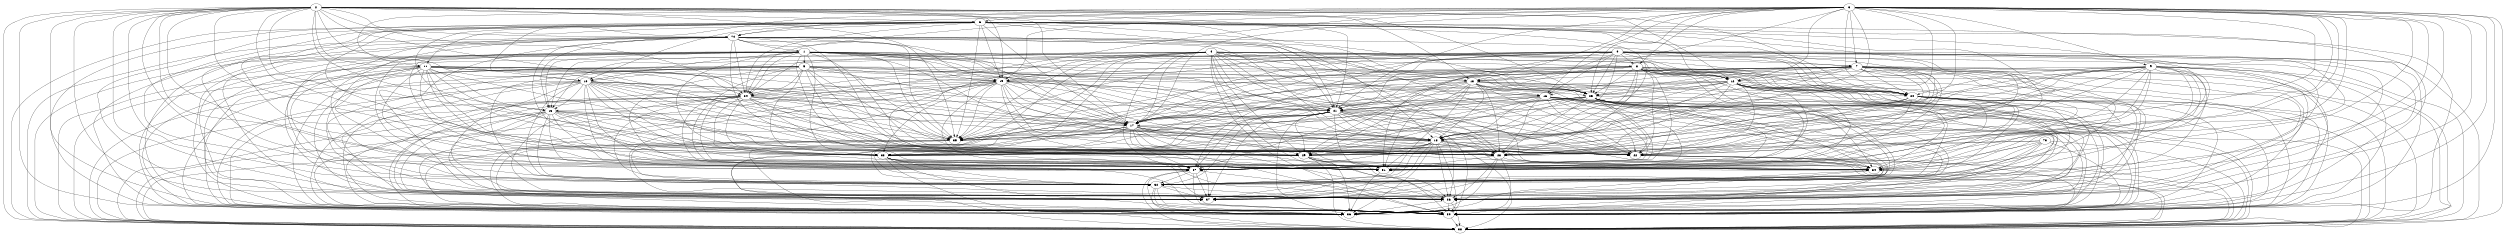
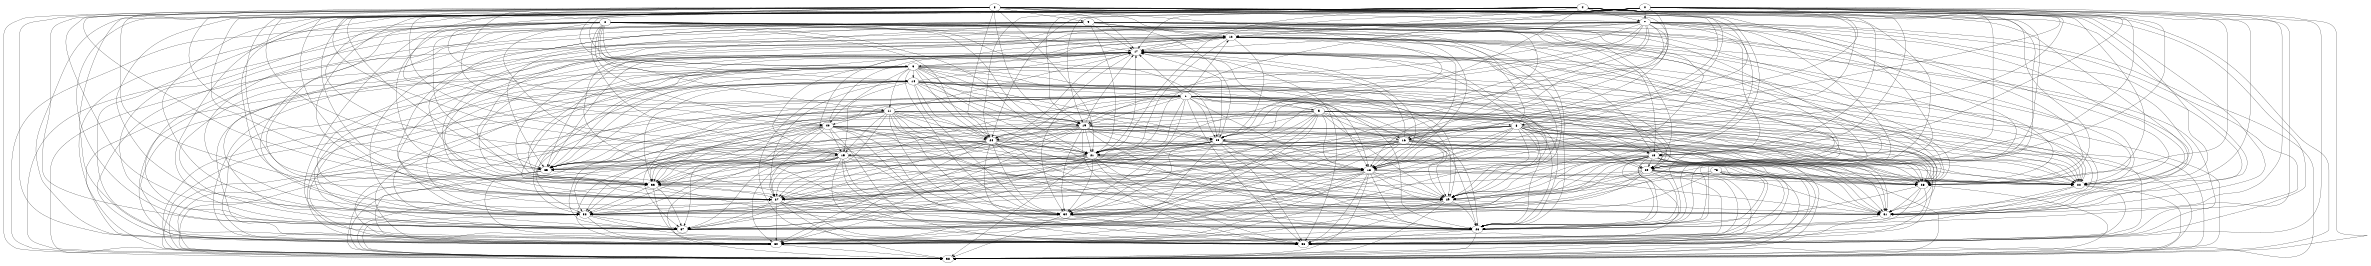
none -> (262, 28)
(733, 37) -> (913, 81)
(1041, 71) -> (1026, 59)
(586, 81) -> (828, 126)
(1531, 89) -> (1337, 208)
none -> (723, 125)
none -> (1054, 161)
none -> (1141, 189)
(1123, 201) -> (1069, 193)
none -> (922, 234)
